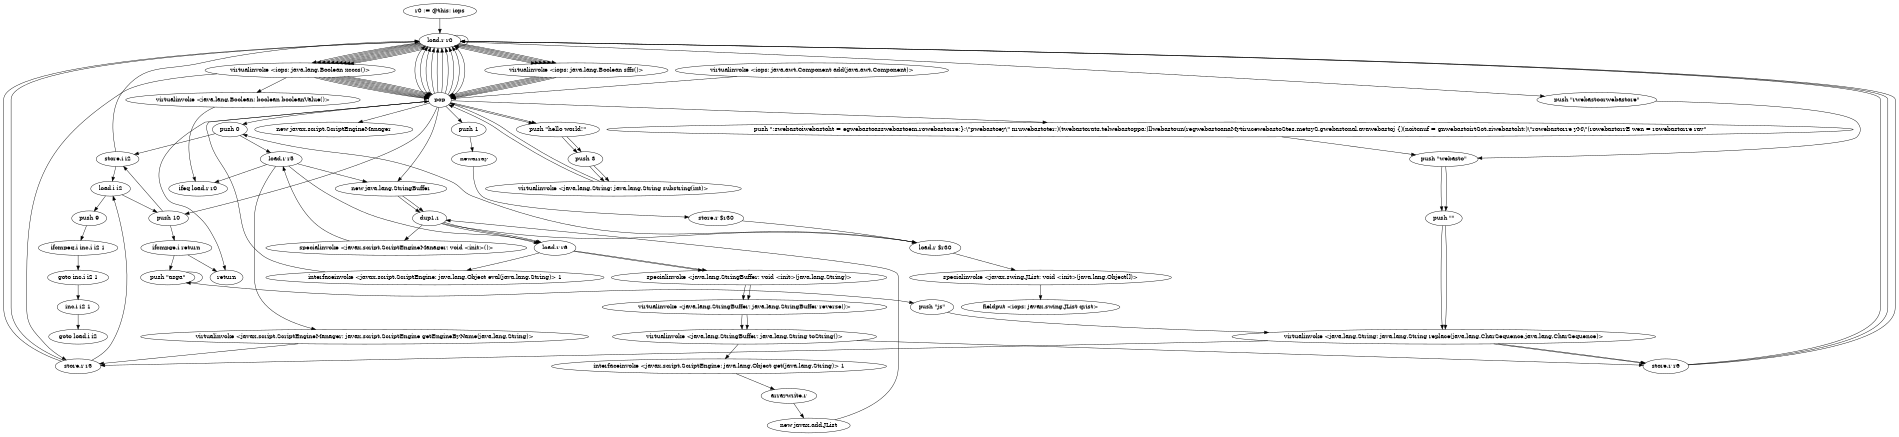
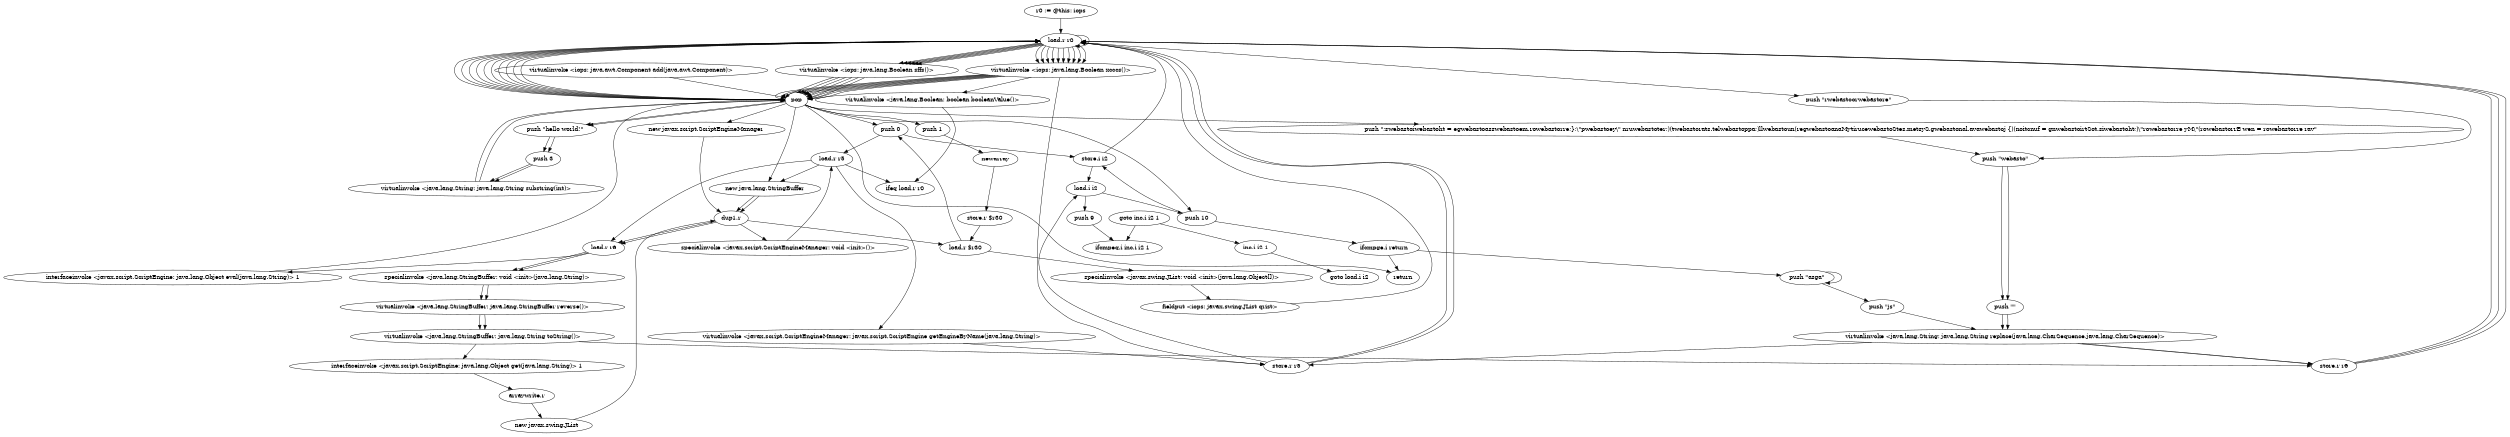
none -> (700, 176)
none -> (1319, 185)
(78, 261) -> (1132, 231)
(809, 426) -> (547, 426)
